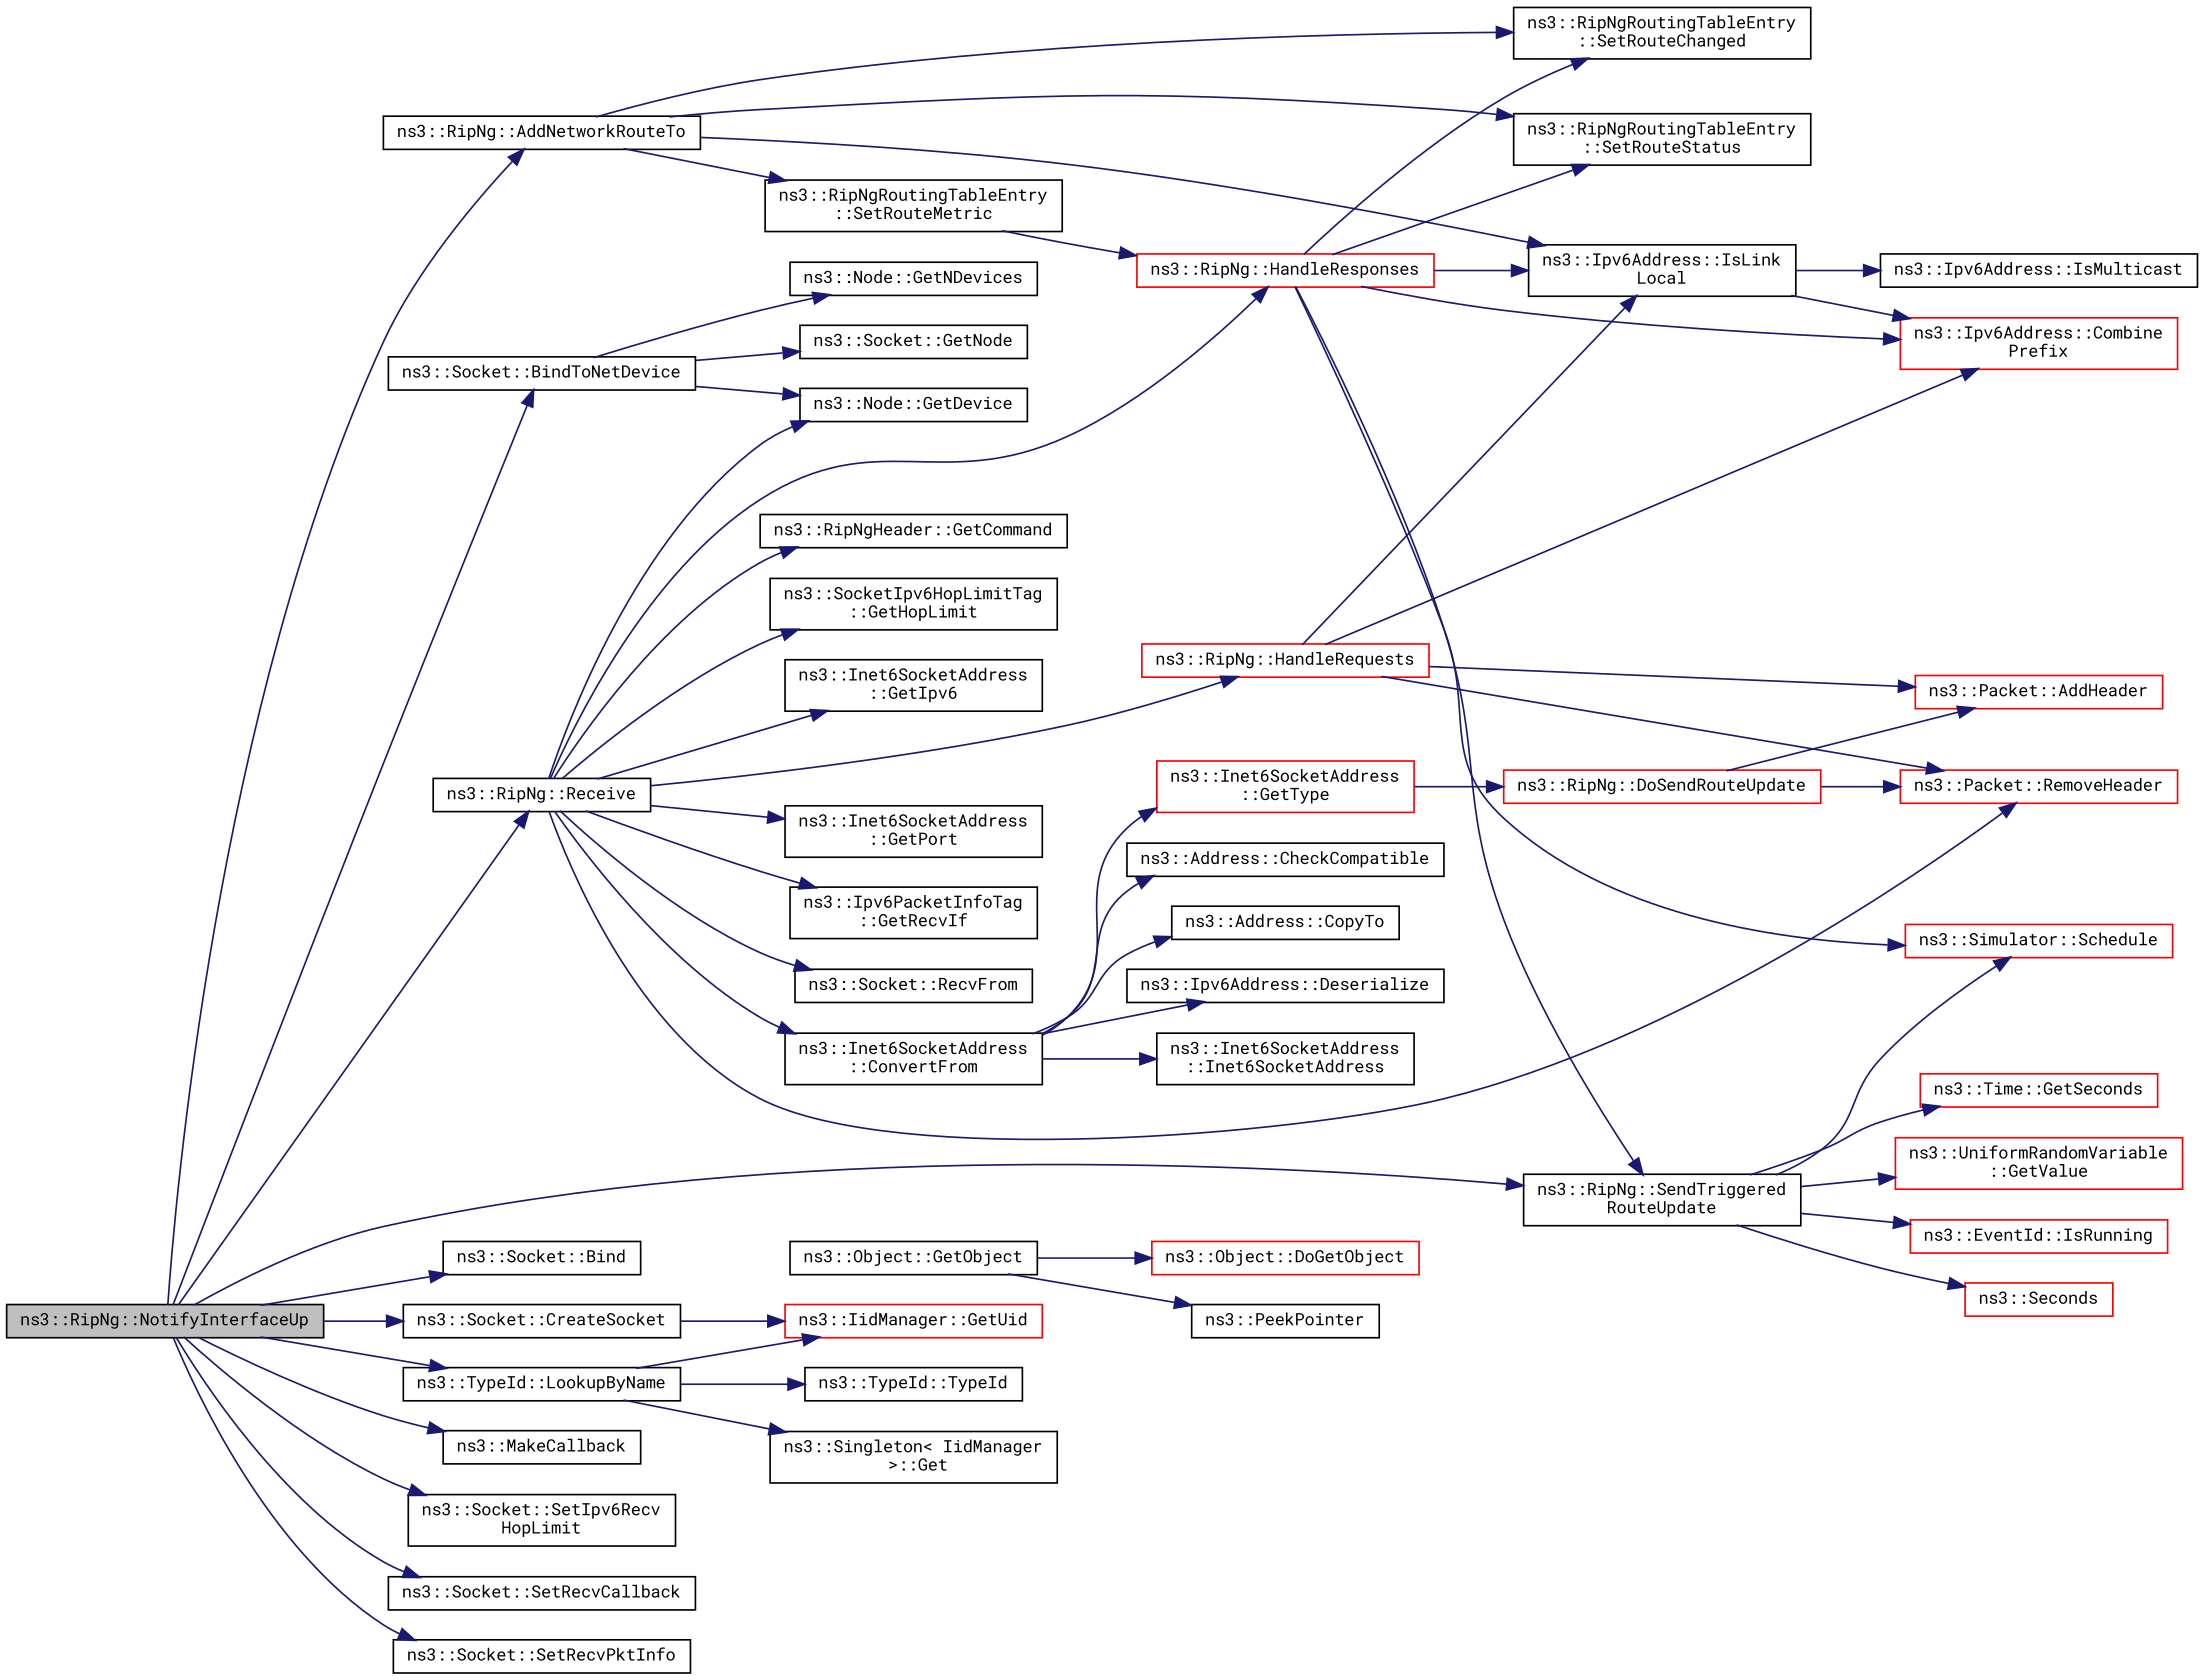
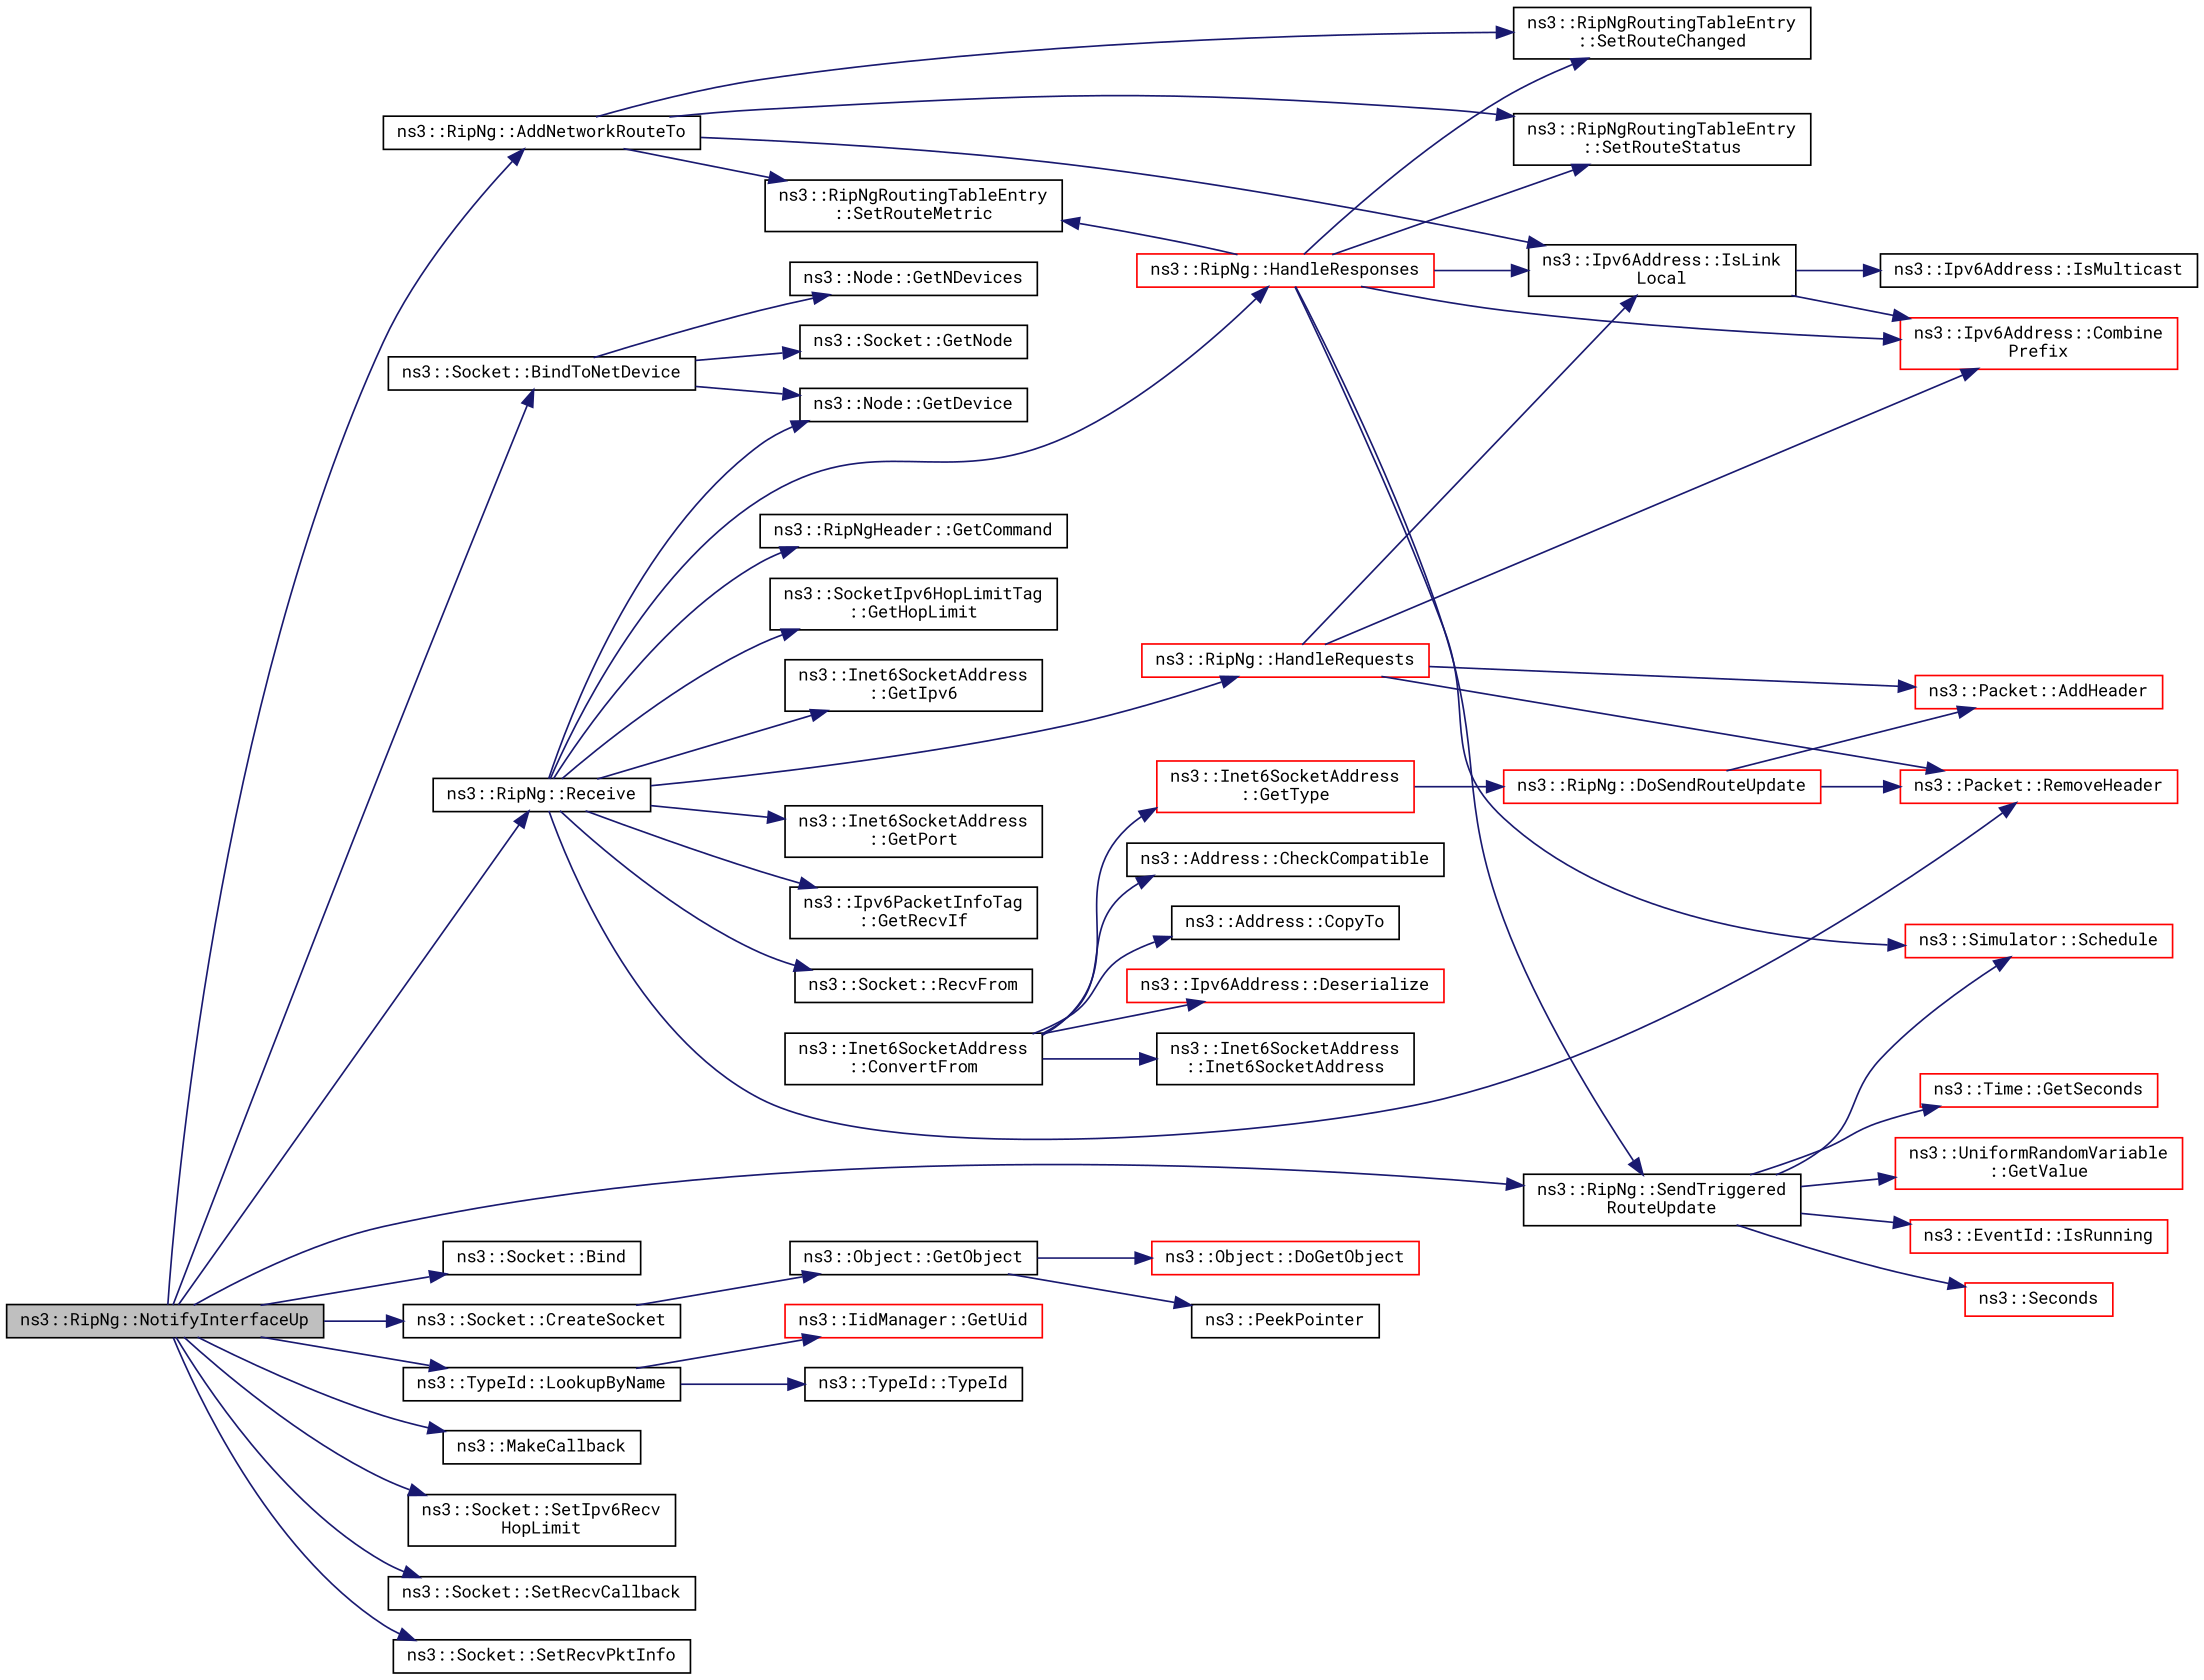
(1061, 242) -> (1159, 238)
(655, 932) -> none
(1285, 986) -> (1285, 986)
(724, 1321) -> (719, 1291)
(914, 1457) -> none
